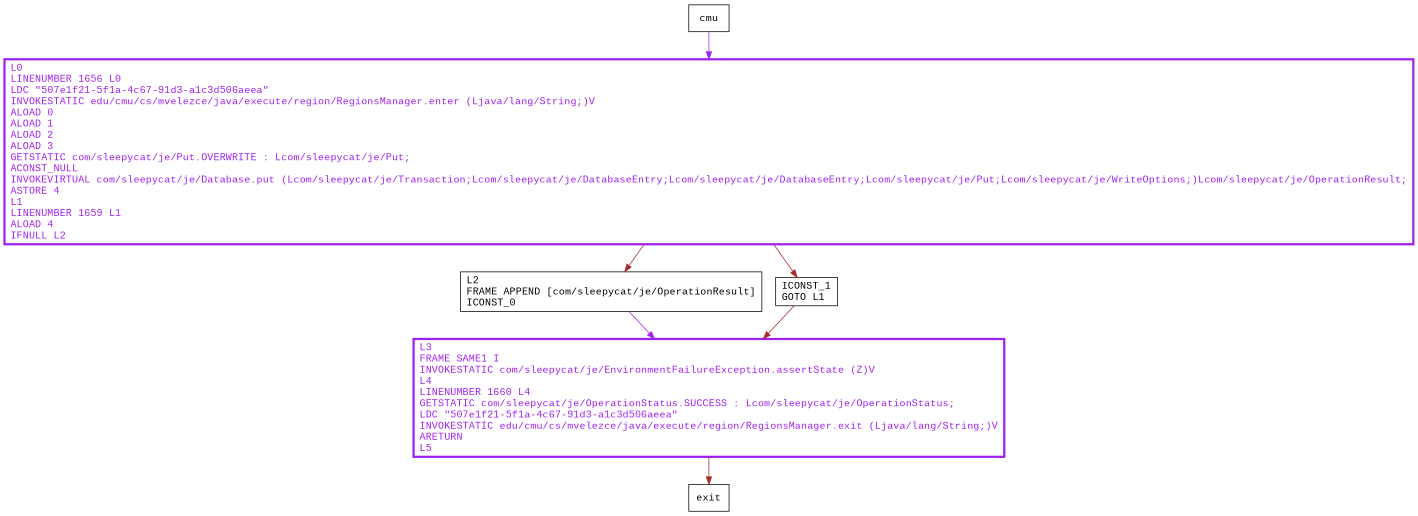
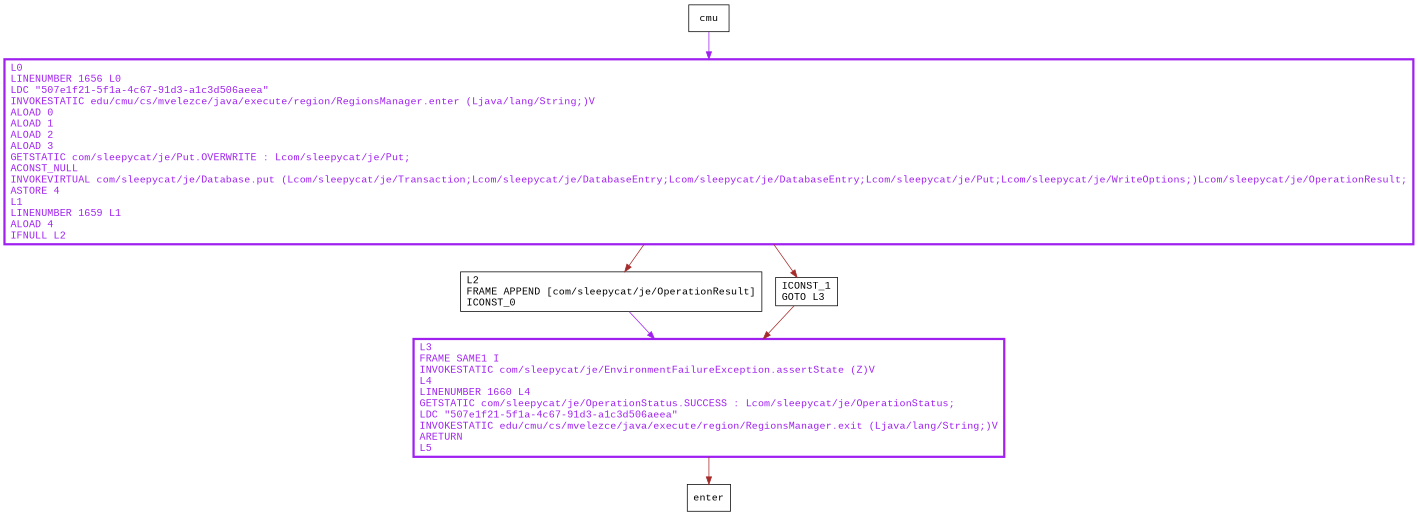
(807, 292) -> (807, 292)
(709, 498) -> (709, 498)
